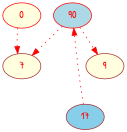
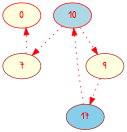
(73, 15) -> (73, 15)
(17, 37) -> (27, 44)
none -> (96, 88)
